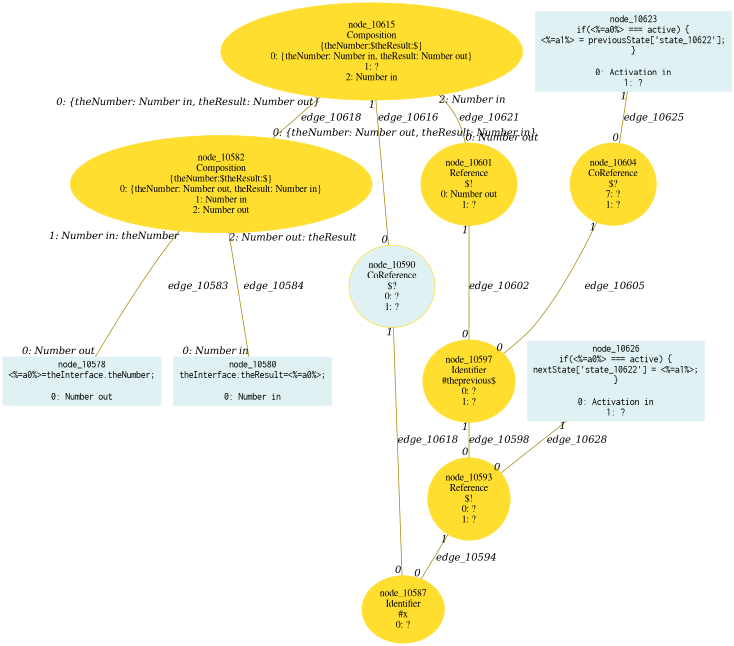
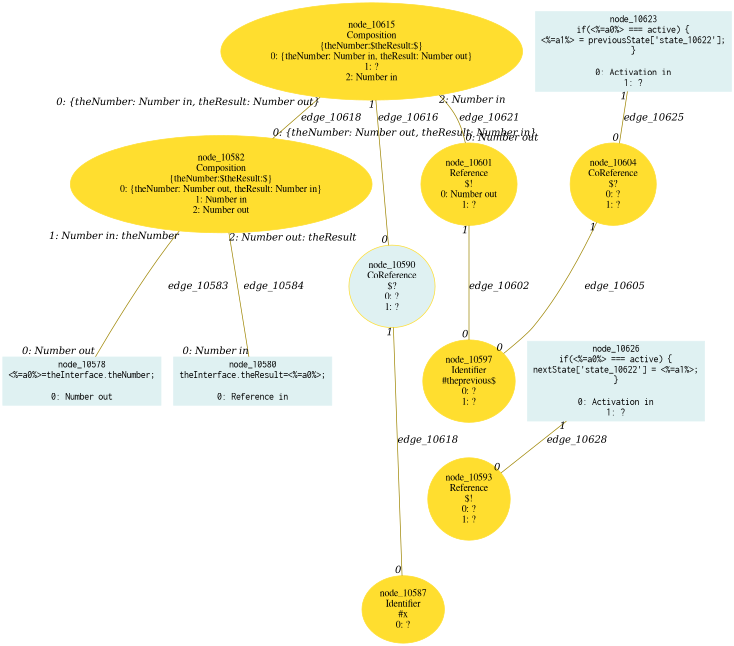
(613, 184) -> (613, 184)
(253, 381) -> (253, 381)
(469, 440) -> none
(435, 557) -> none
